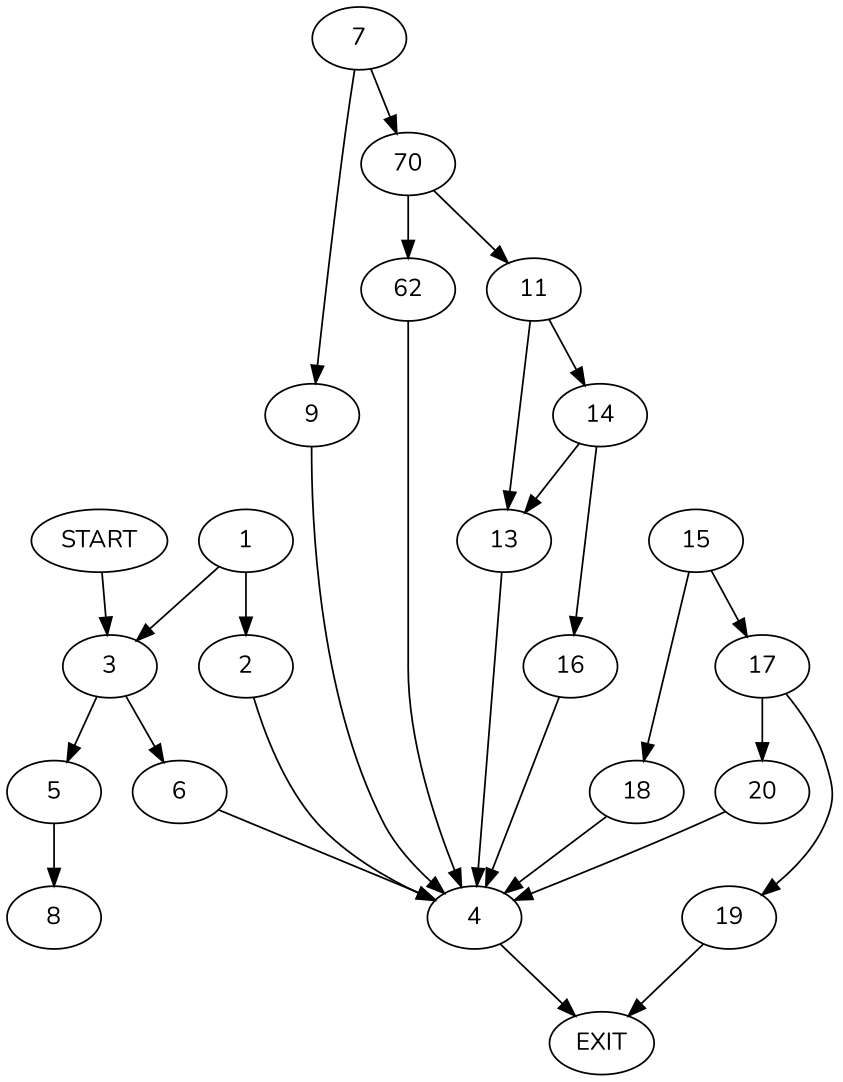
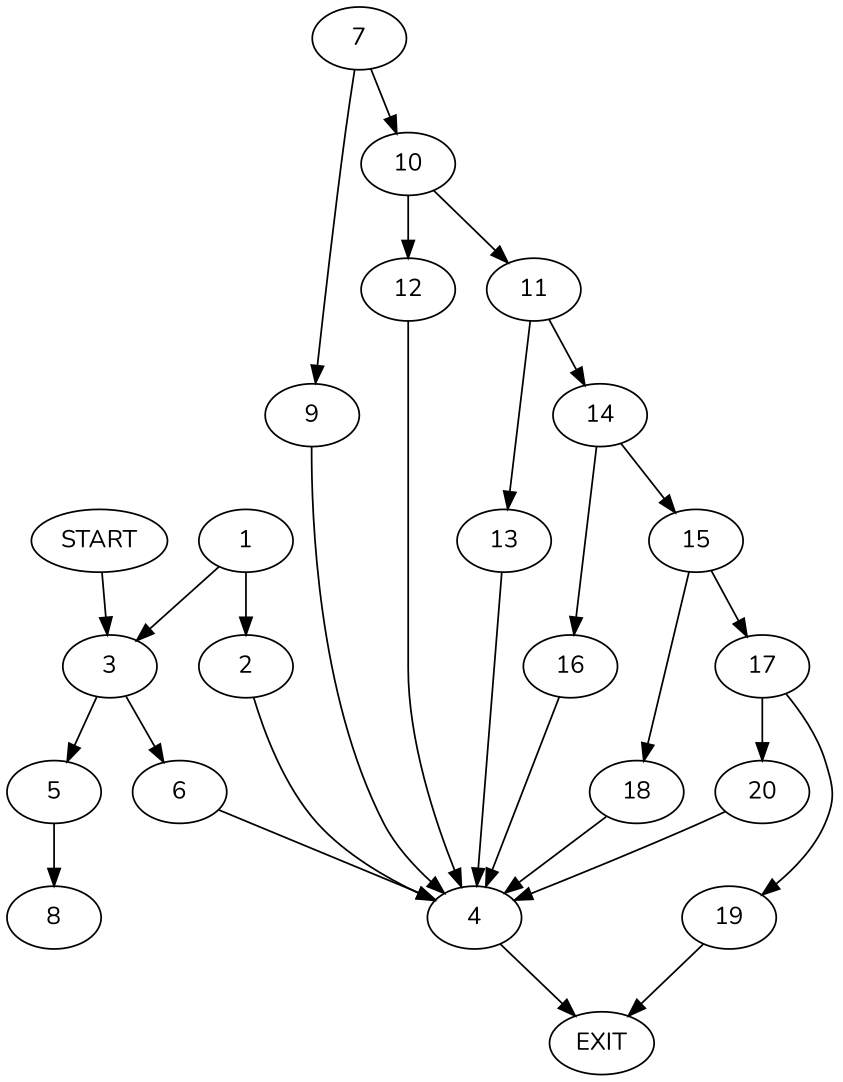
(408, 164) -> (408, 164)
(408, 290) -> (408, 290)
(558, 471) -> (643, 471)
